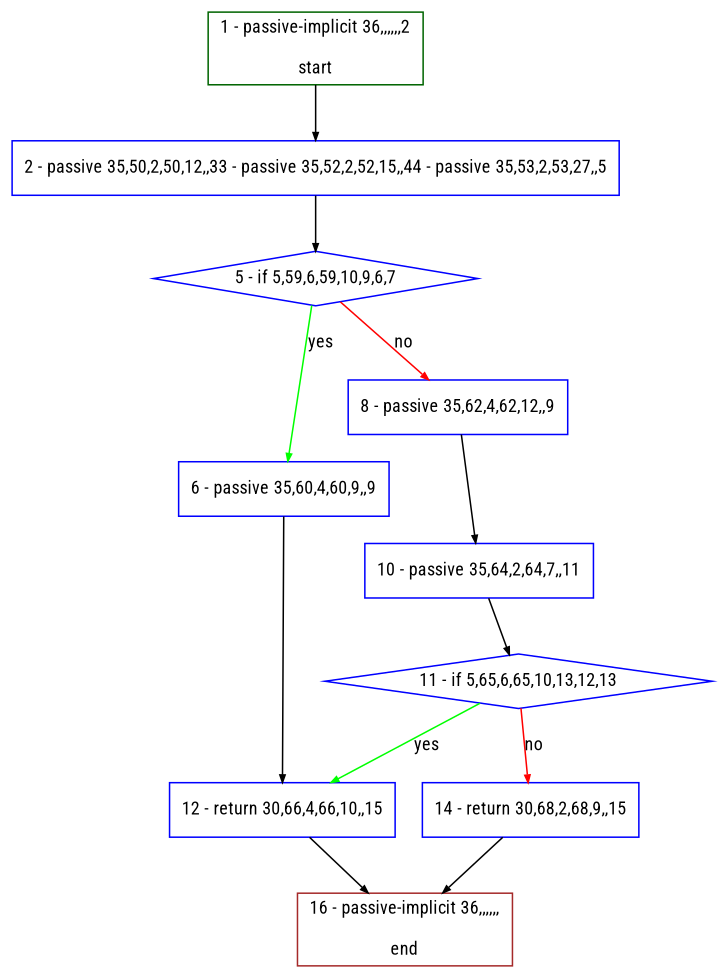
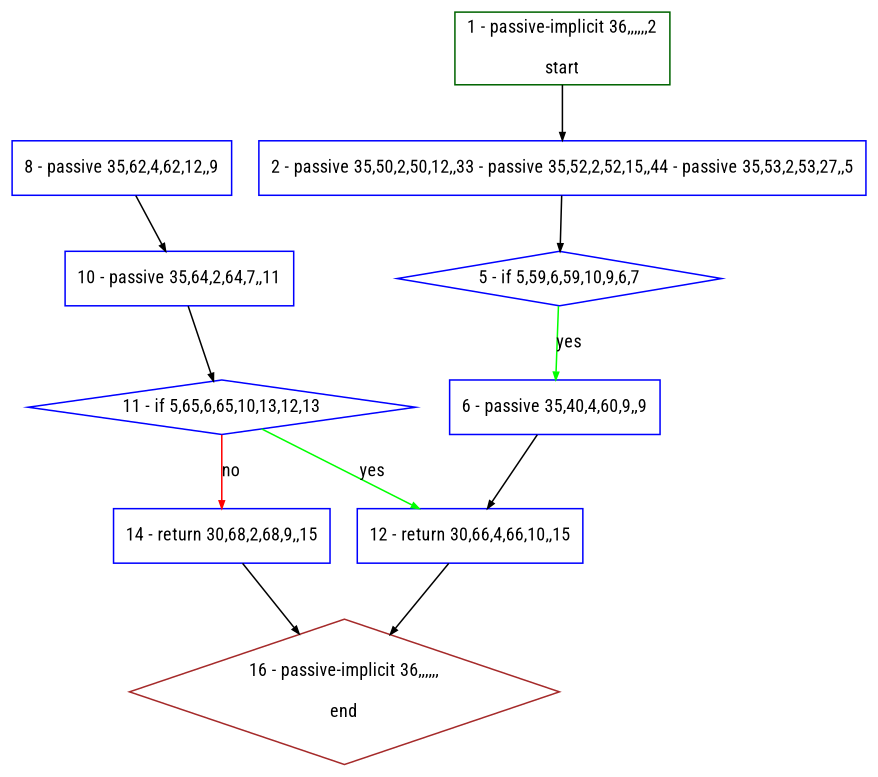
(381, 338) -> none
(284, 489) -> (555, 407)
(405, 930) -> (344, 692)
